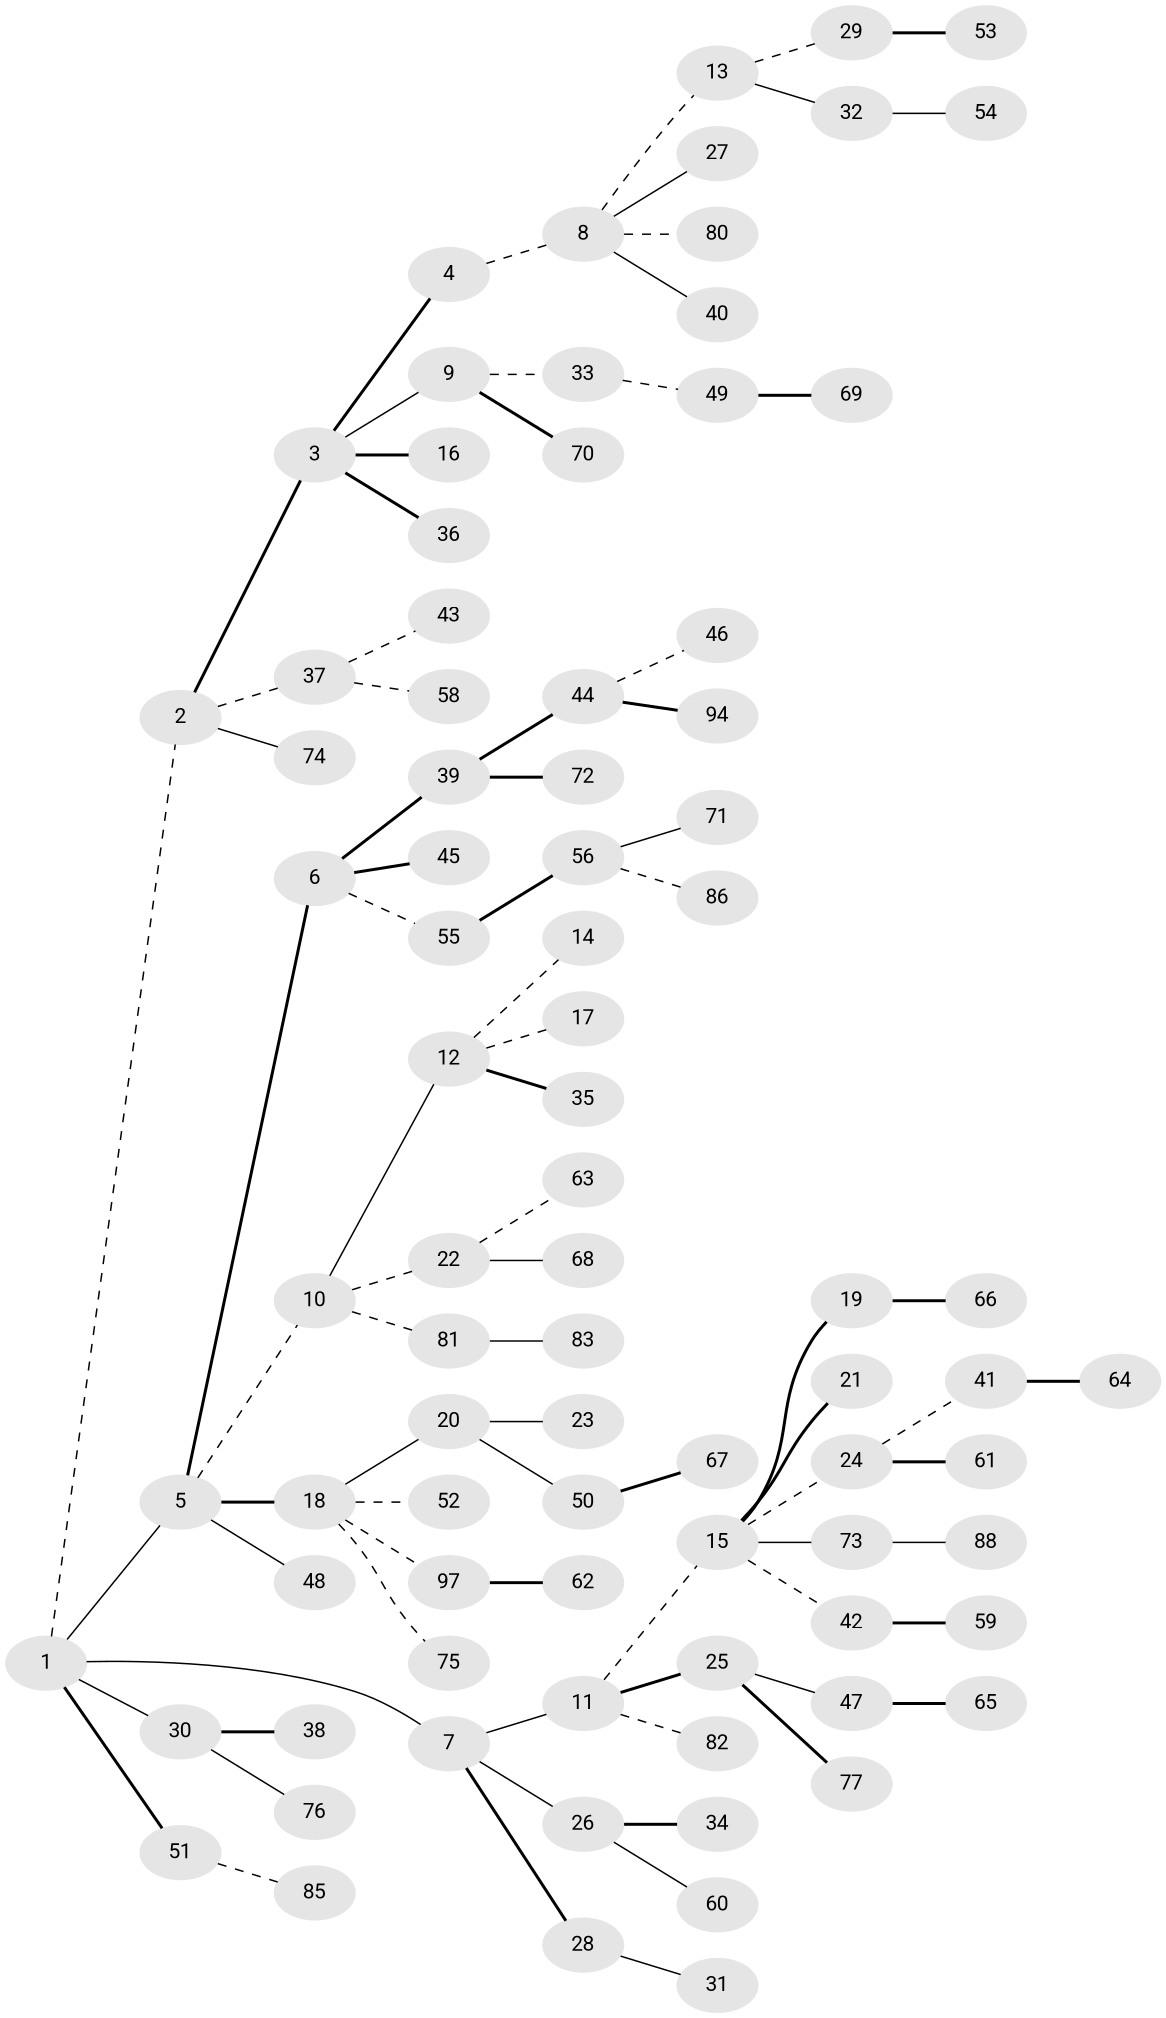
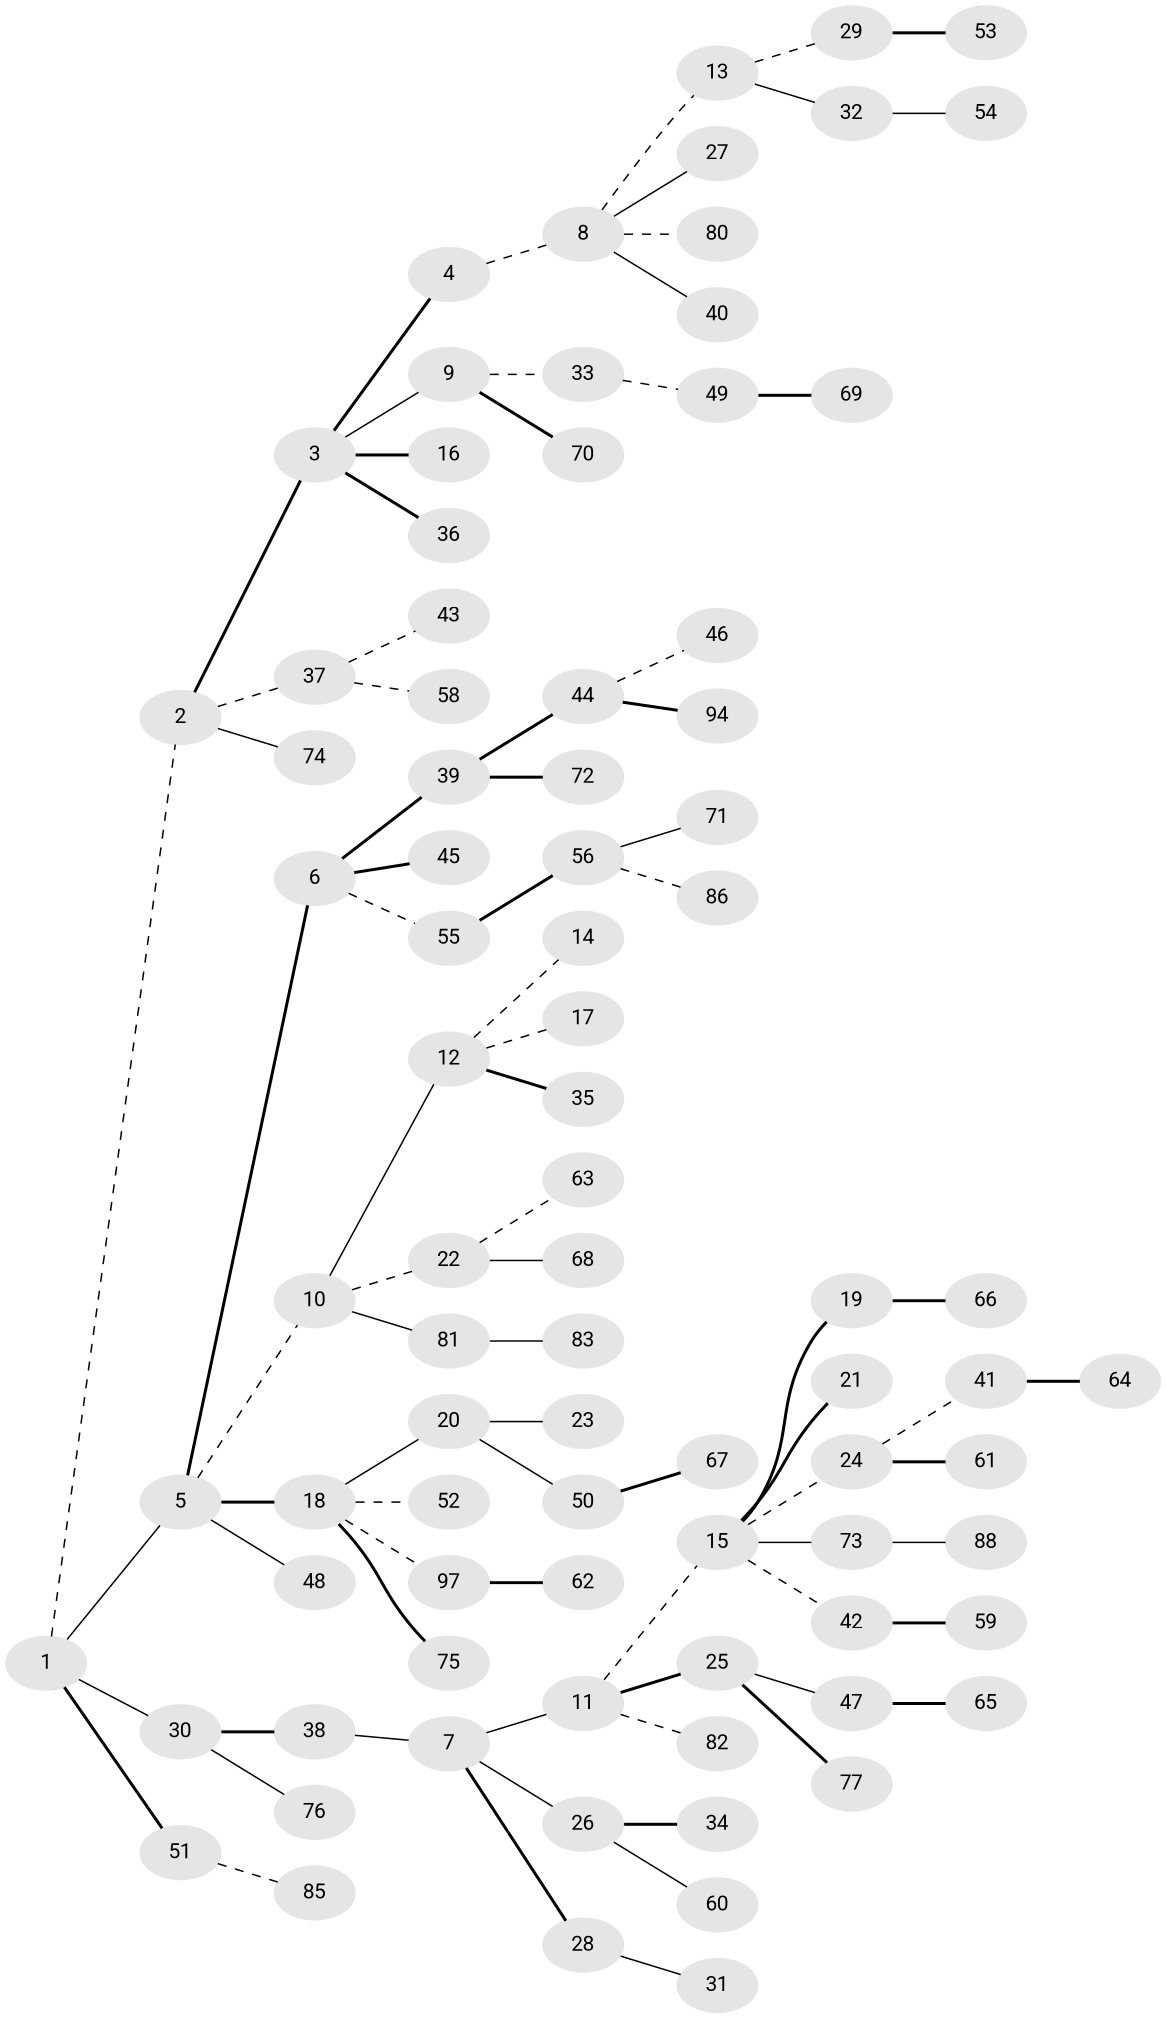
(382, 1321) -> (382, 1321)
(382, 1583) -> (382, 1583)
(259, 1671) -> (382, 1738)
